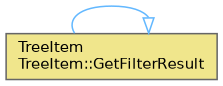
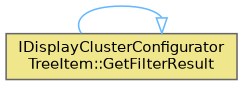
(112, 57) -> (122, 57)
